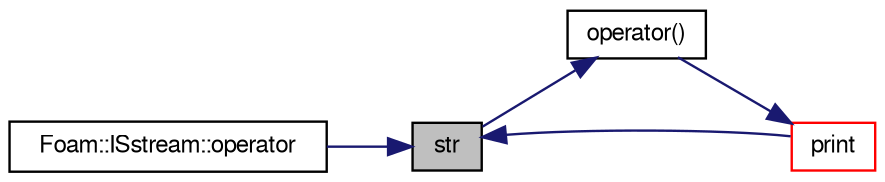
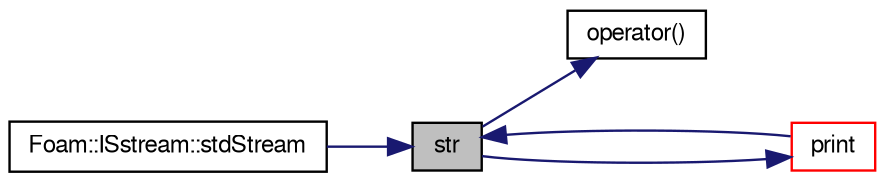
(724, 84) -> (624, 163)
(168, 147) -> (168, 147)
